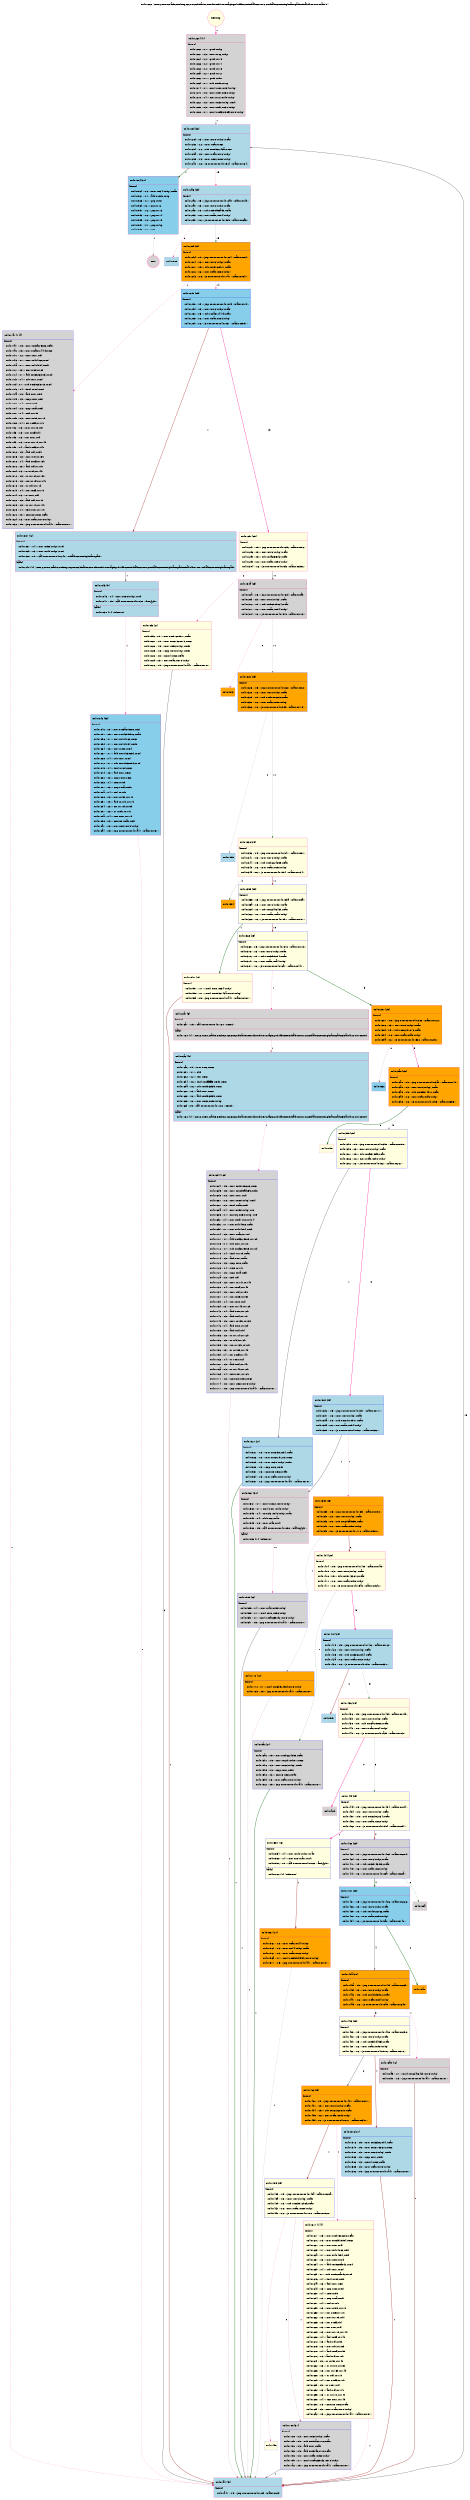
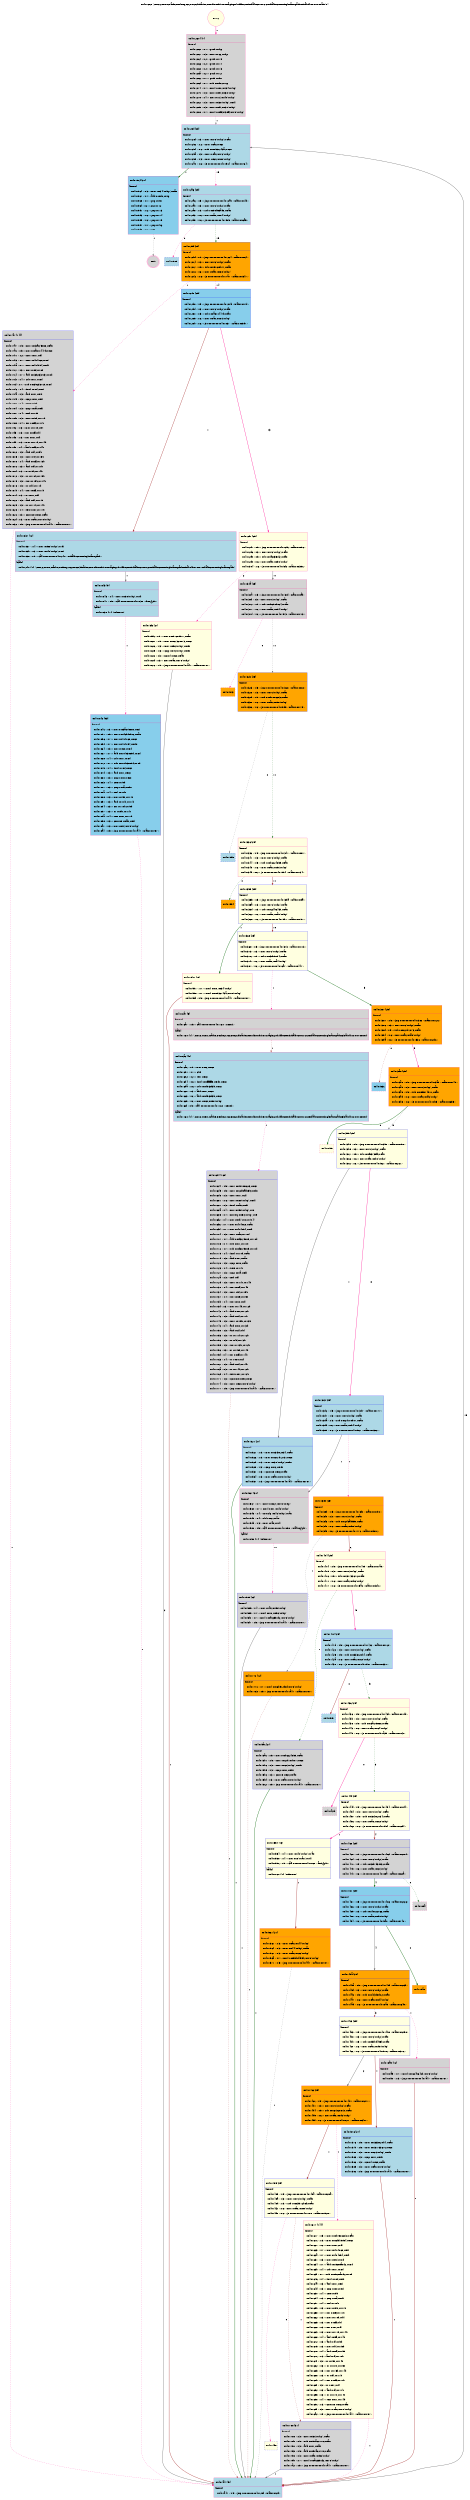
(216, 18) -> (216, 18)
